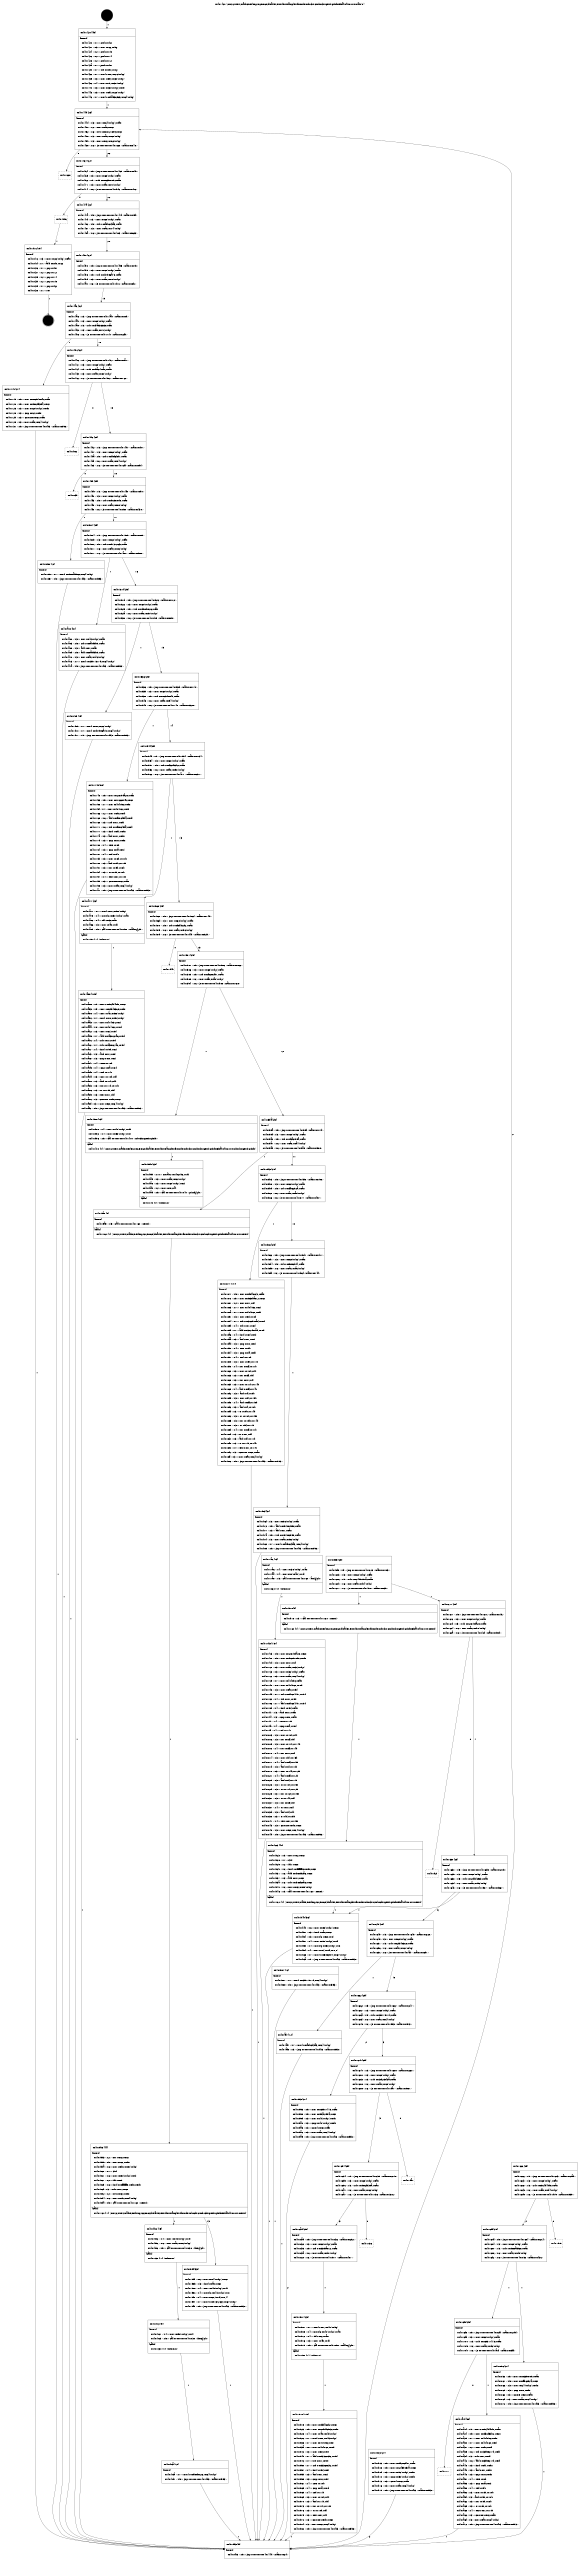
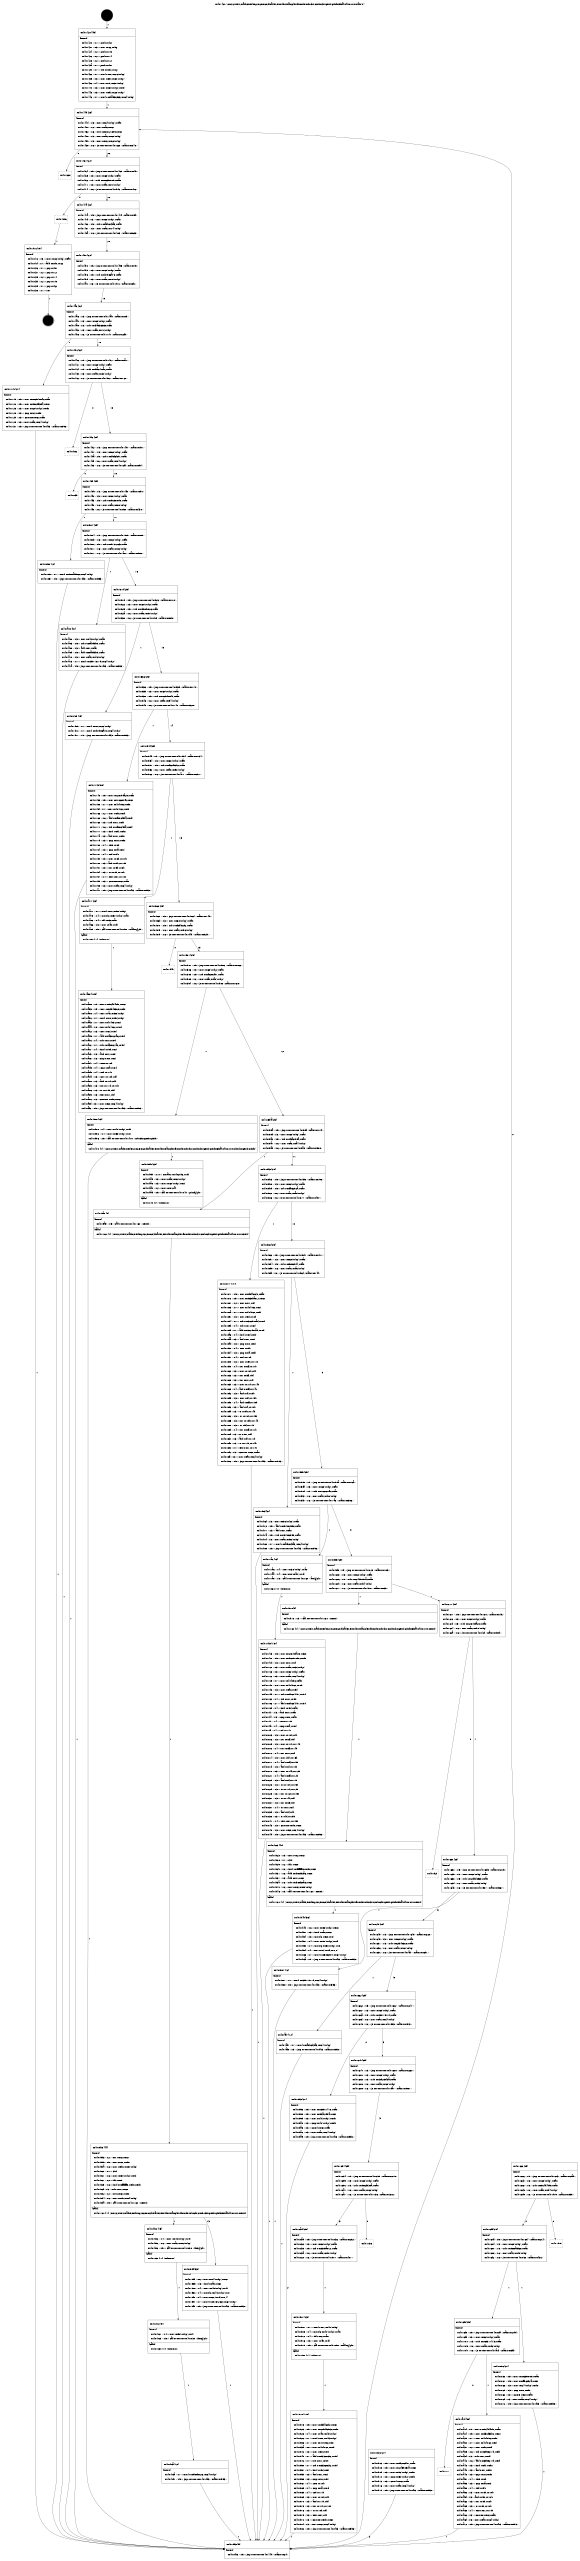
none -> (324, 1486)
(81, 1893) -> (88, 1894)
(407, 1908) -> (377, 1909)
(408, 2180) -> none
